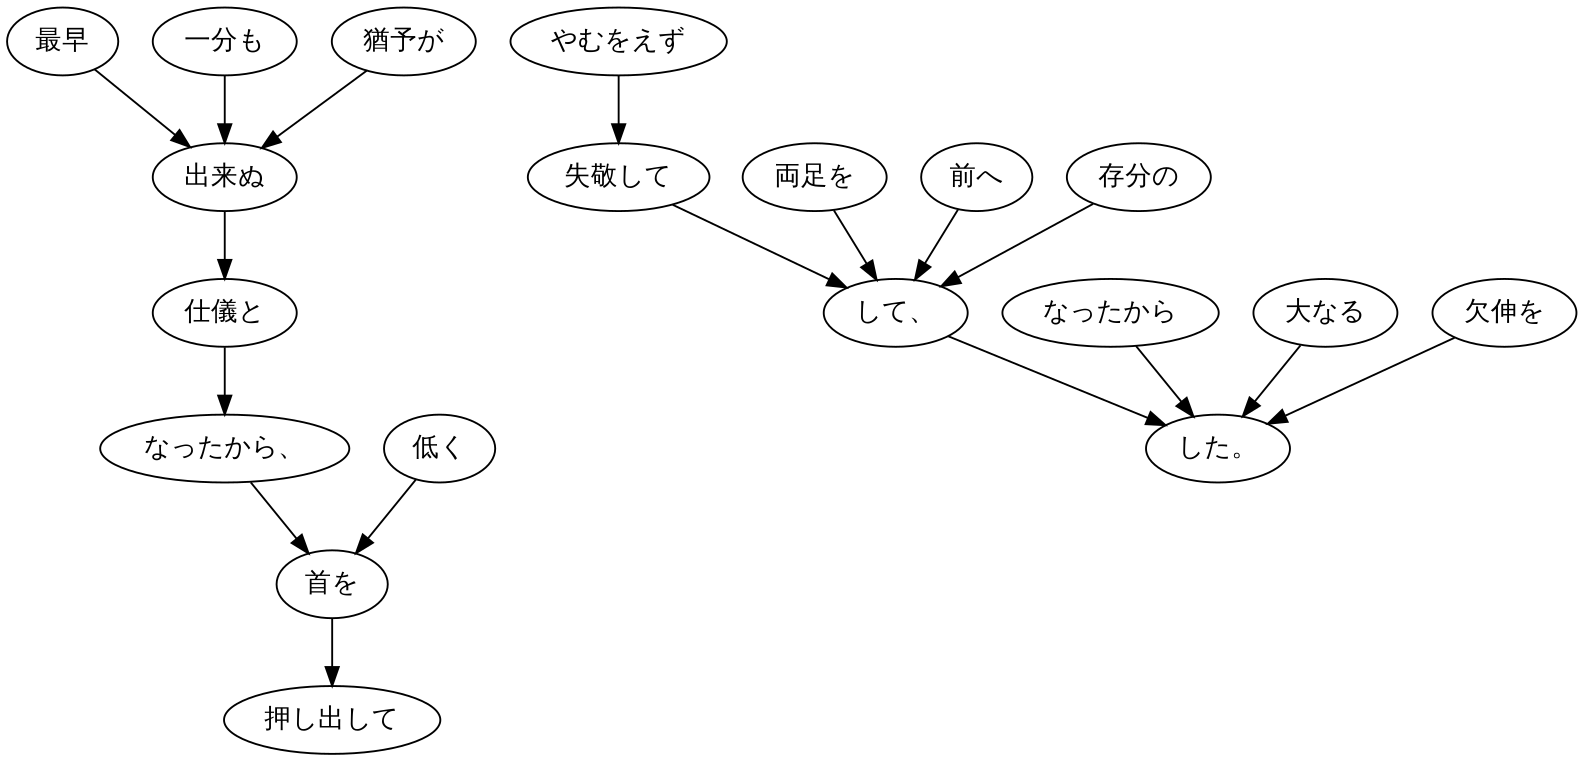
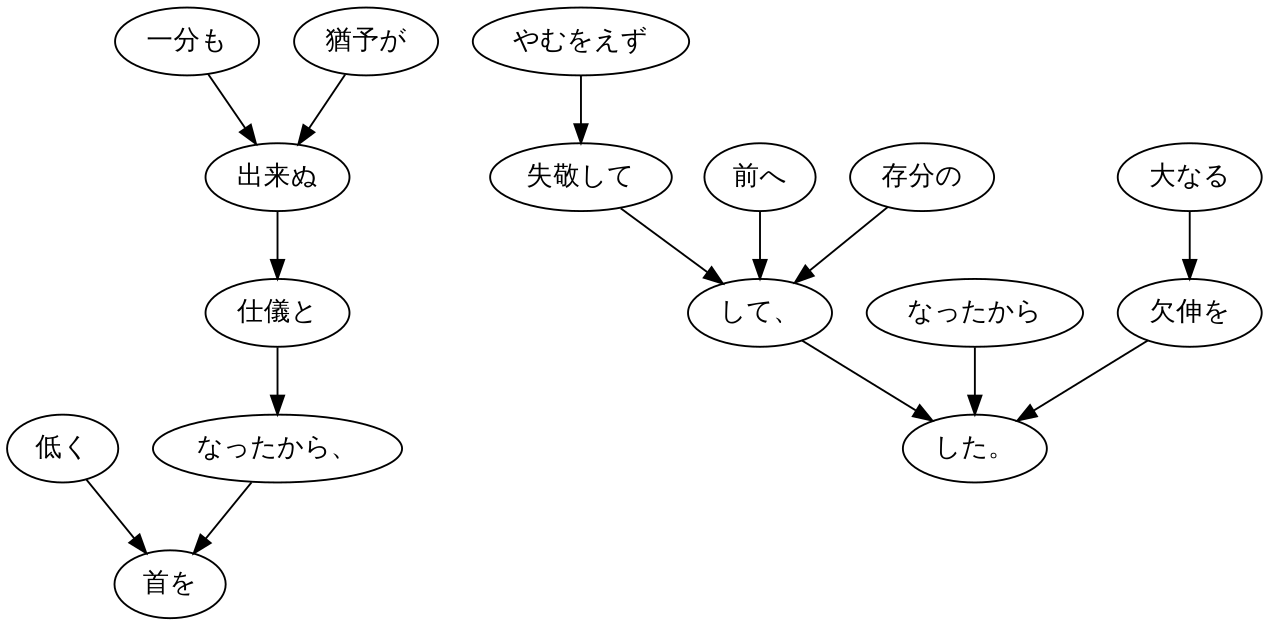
(63, 41) -> none
(815, 177) -> none
(1278, 373) -> (1190, 236)
(332, 720) -> none
